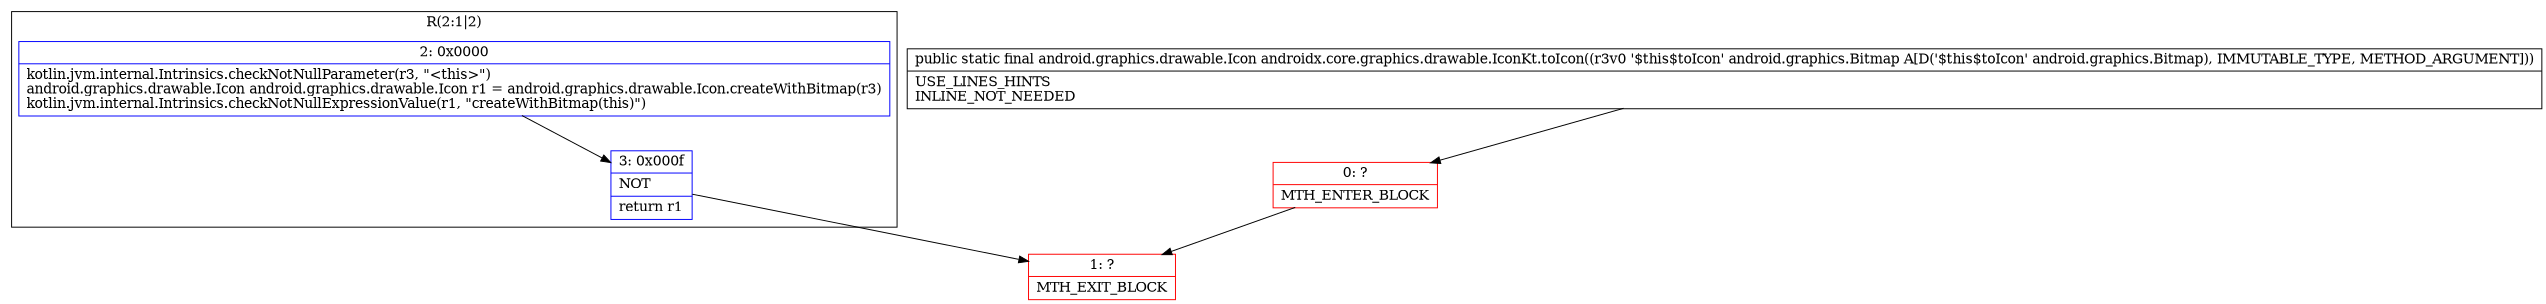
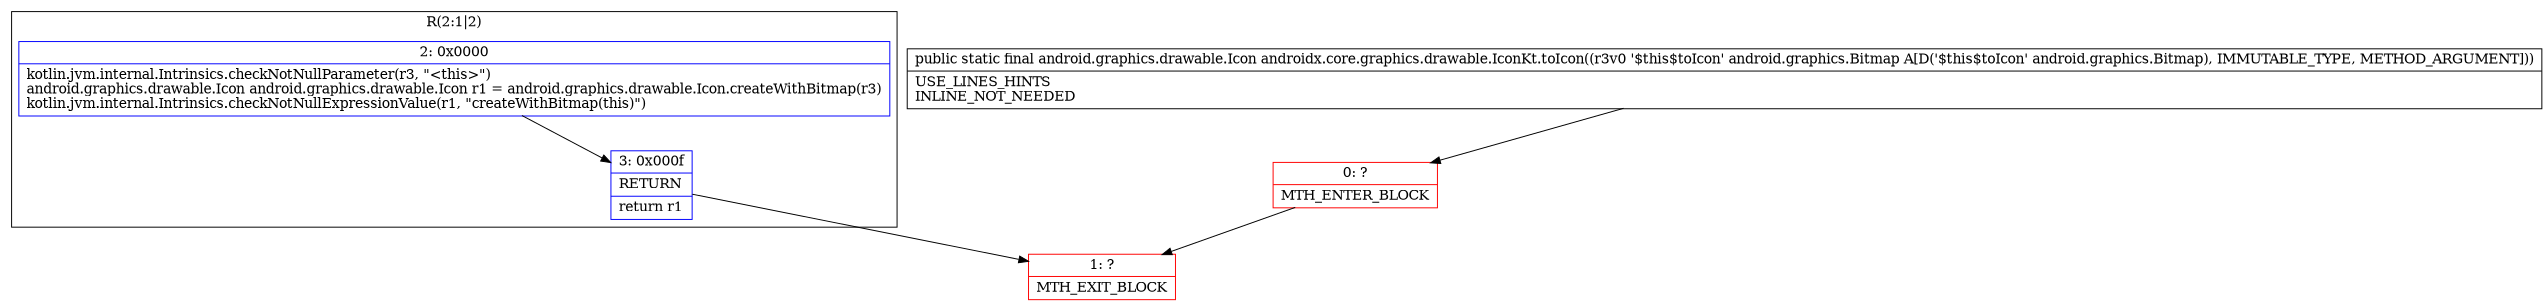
(635, 184) -> (650, 184)
